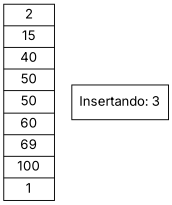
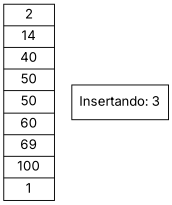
(29, 36) -> (29, 36)
